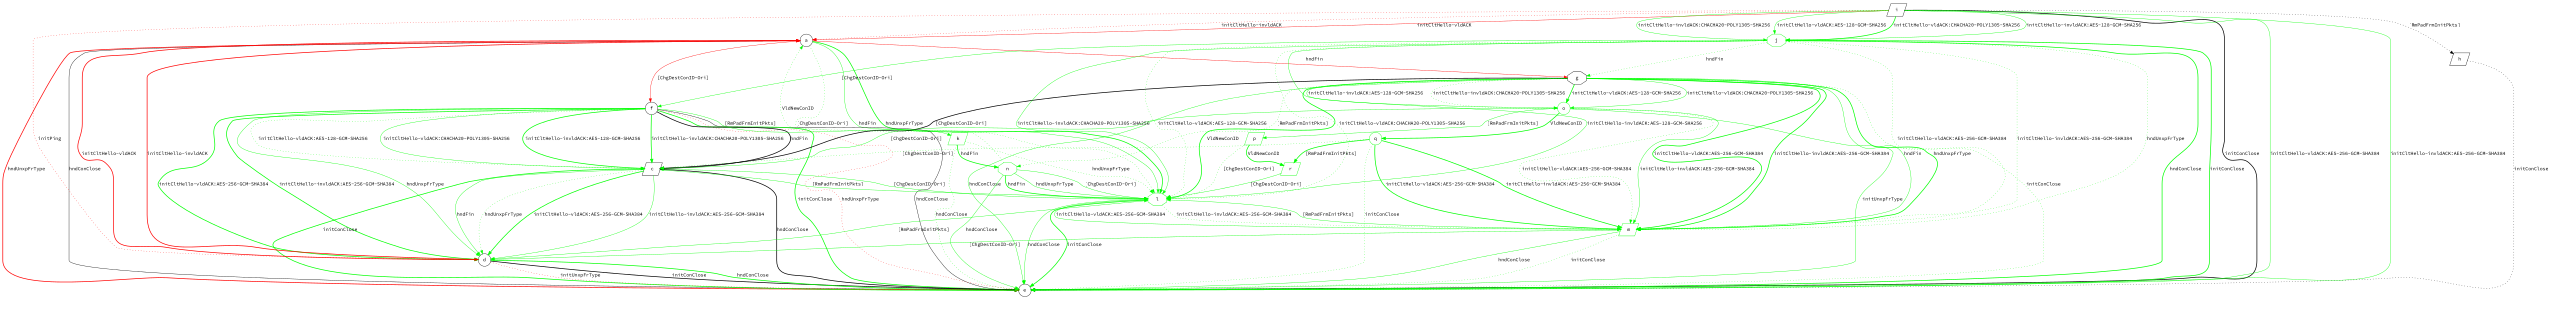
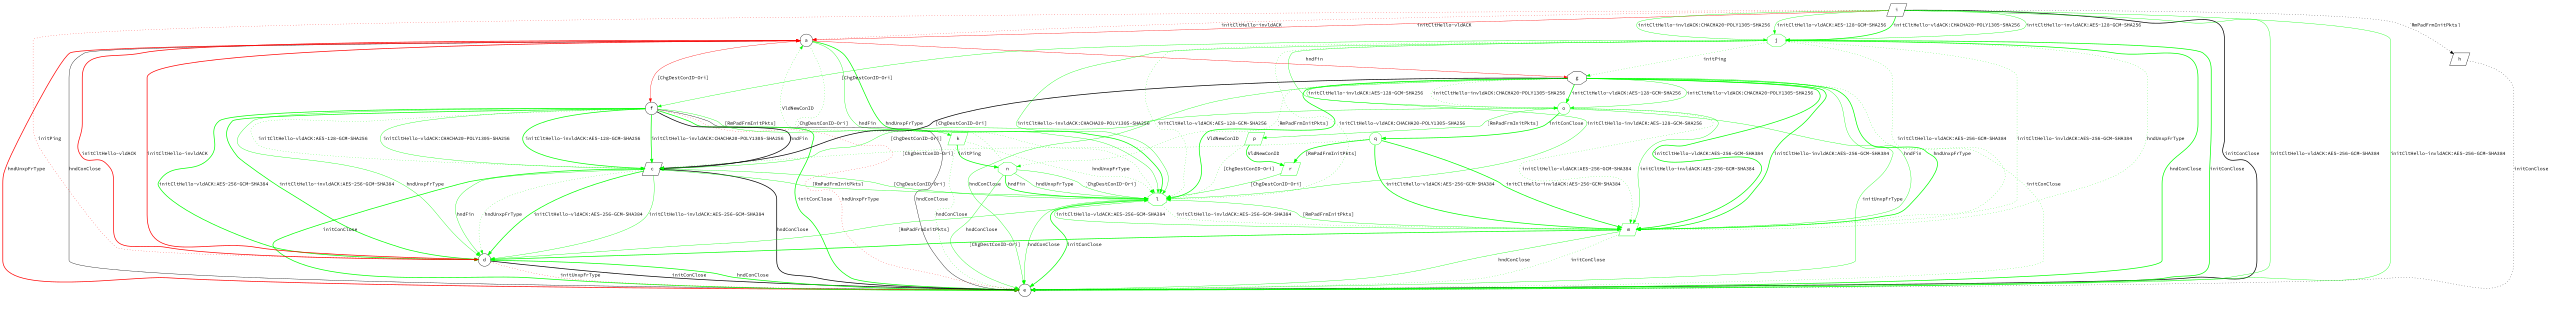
(1716, 59) -> (1716, 59)
(1568, 124) -> (1568, 124)
(971, 154) -> (971, 154)
(1057, 240) -> (1057, 240)
(1260, 278) -> none
